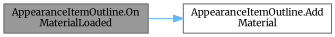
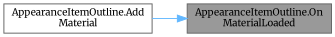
(161, 19) -> (165, 19)
